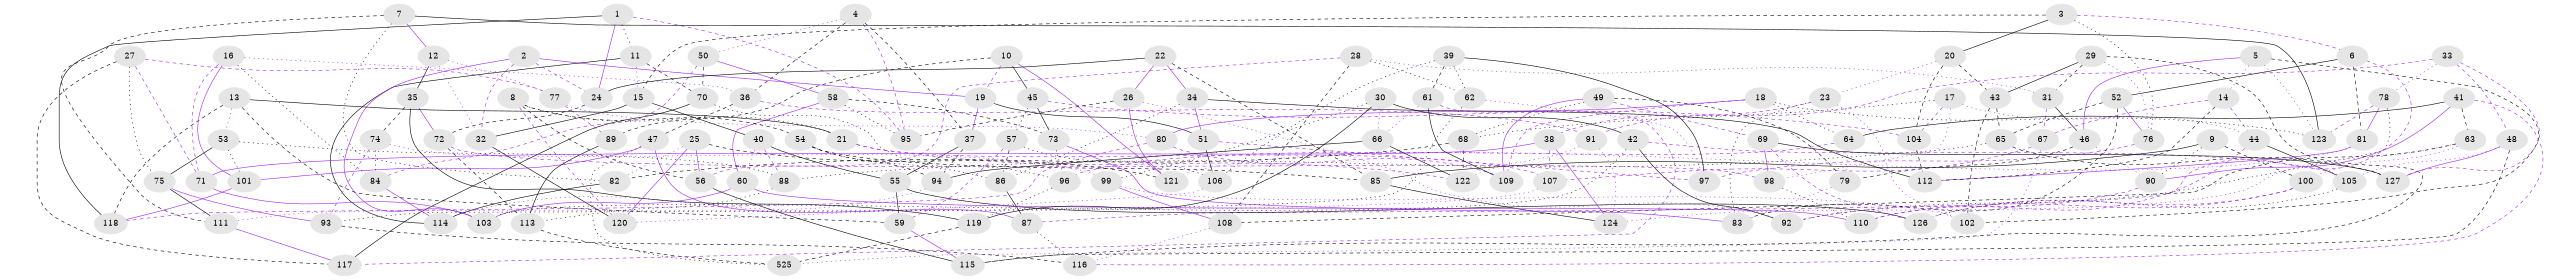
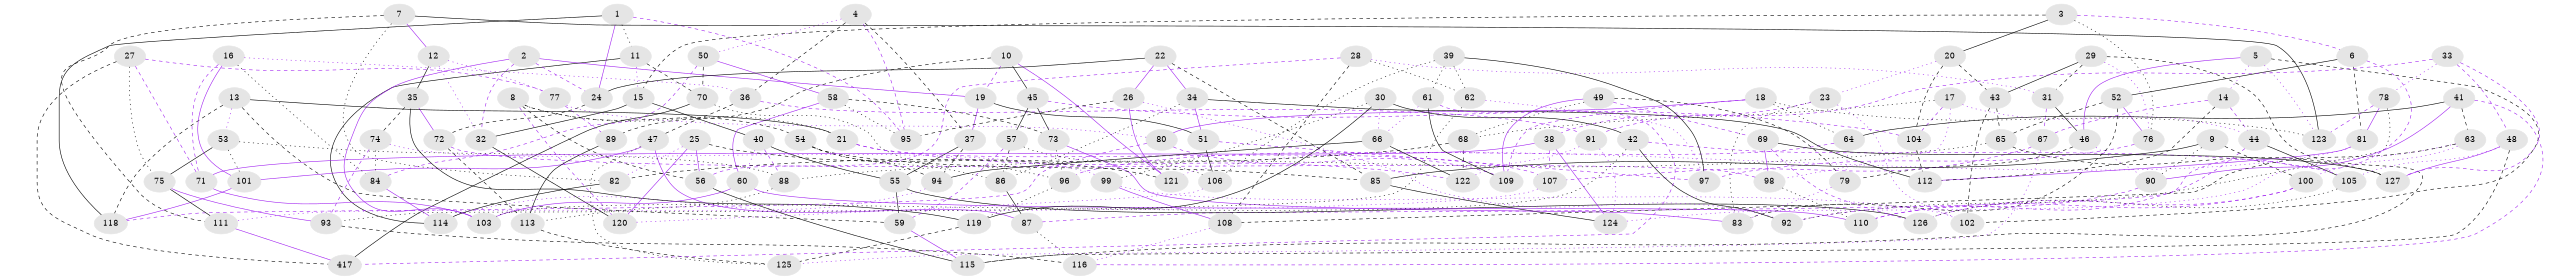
(1439, 77) -> (1439, 77)
(1022, 120) -> (1022, 120)
(345, 265) -> (345, 265)
(784, 265) -> (784, 265)
